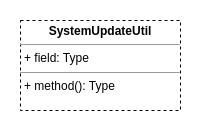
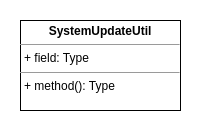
(101, 66) -> (101, 66)
